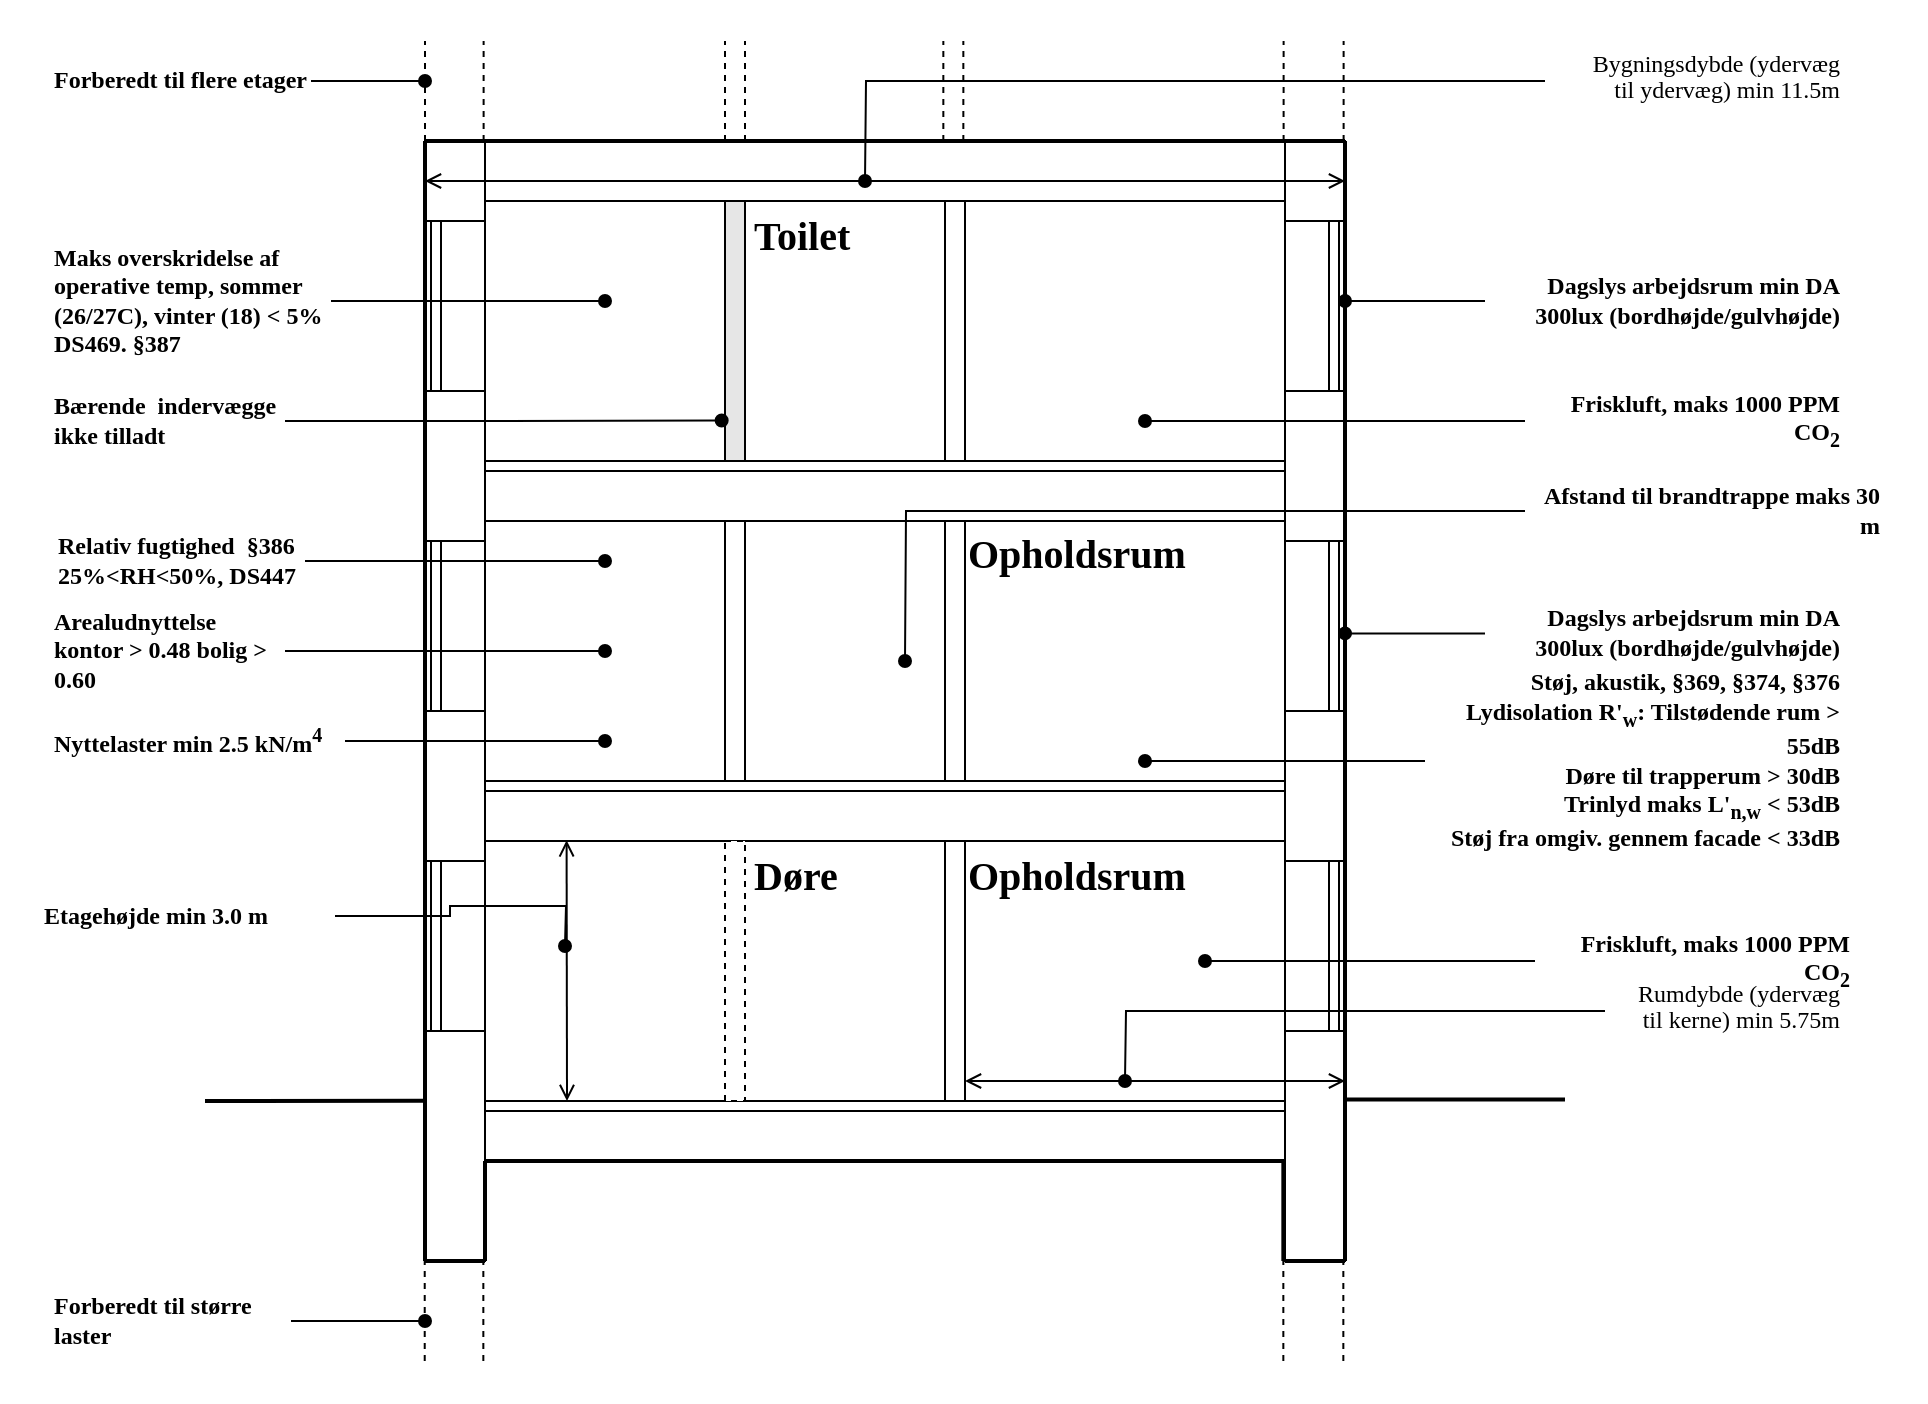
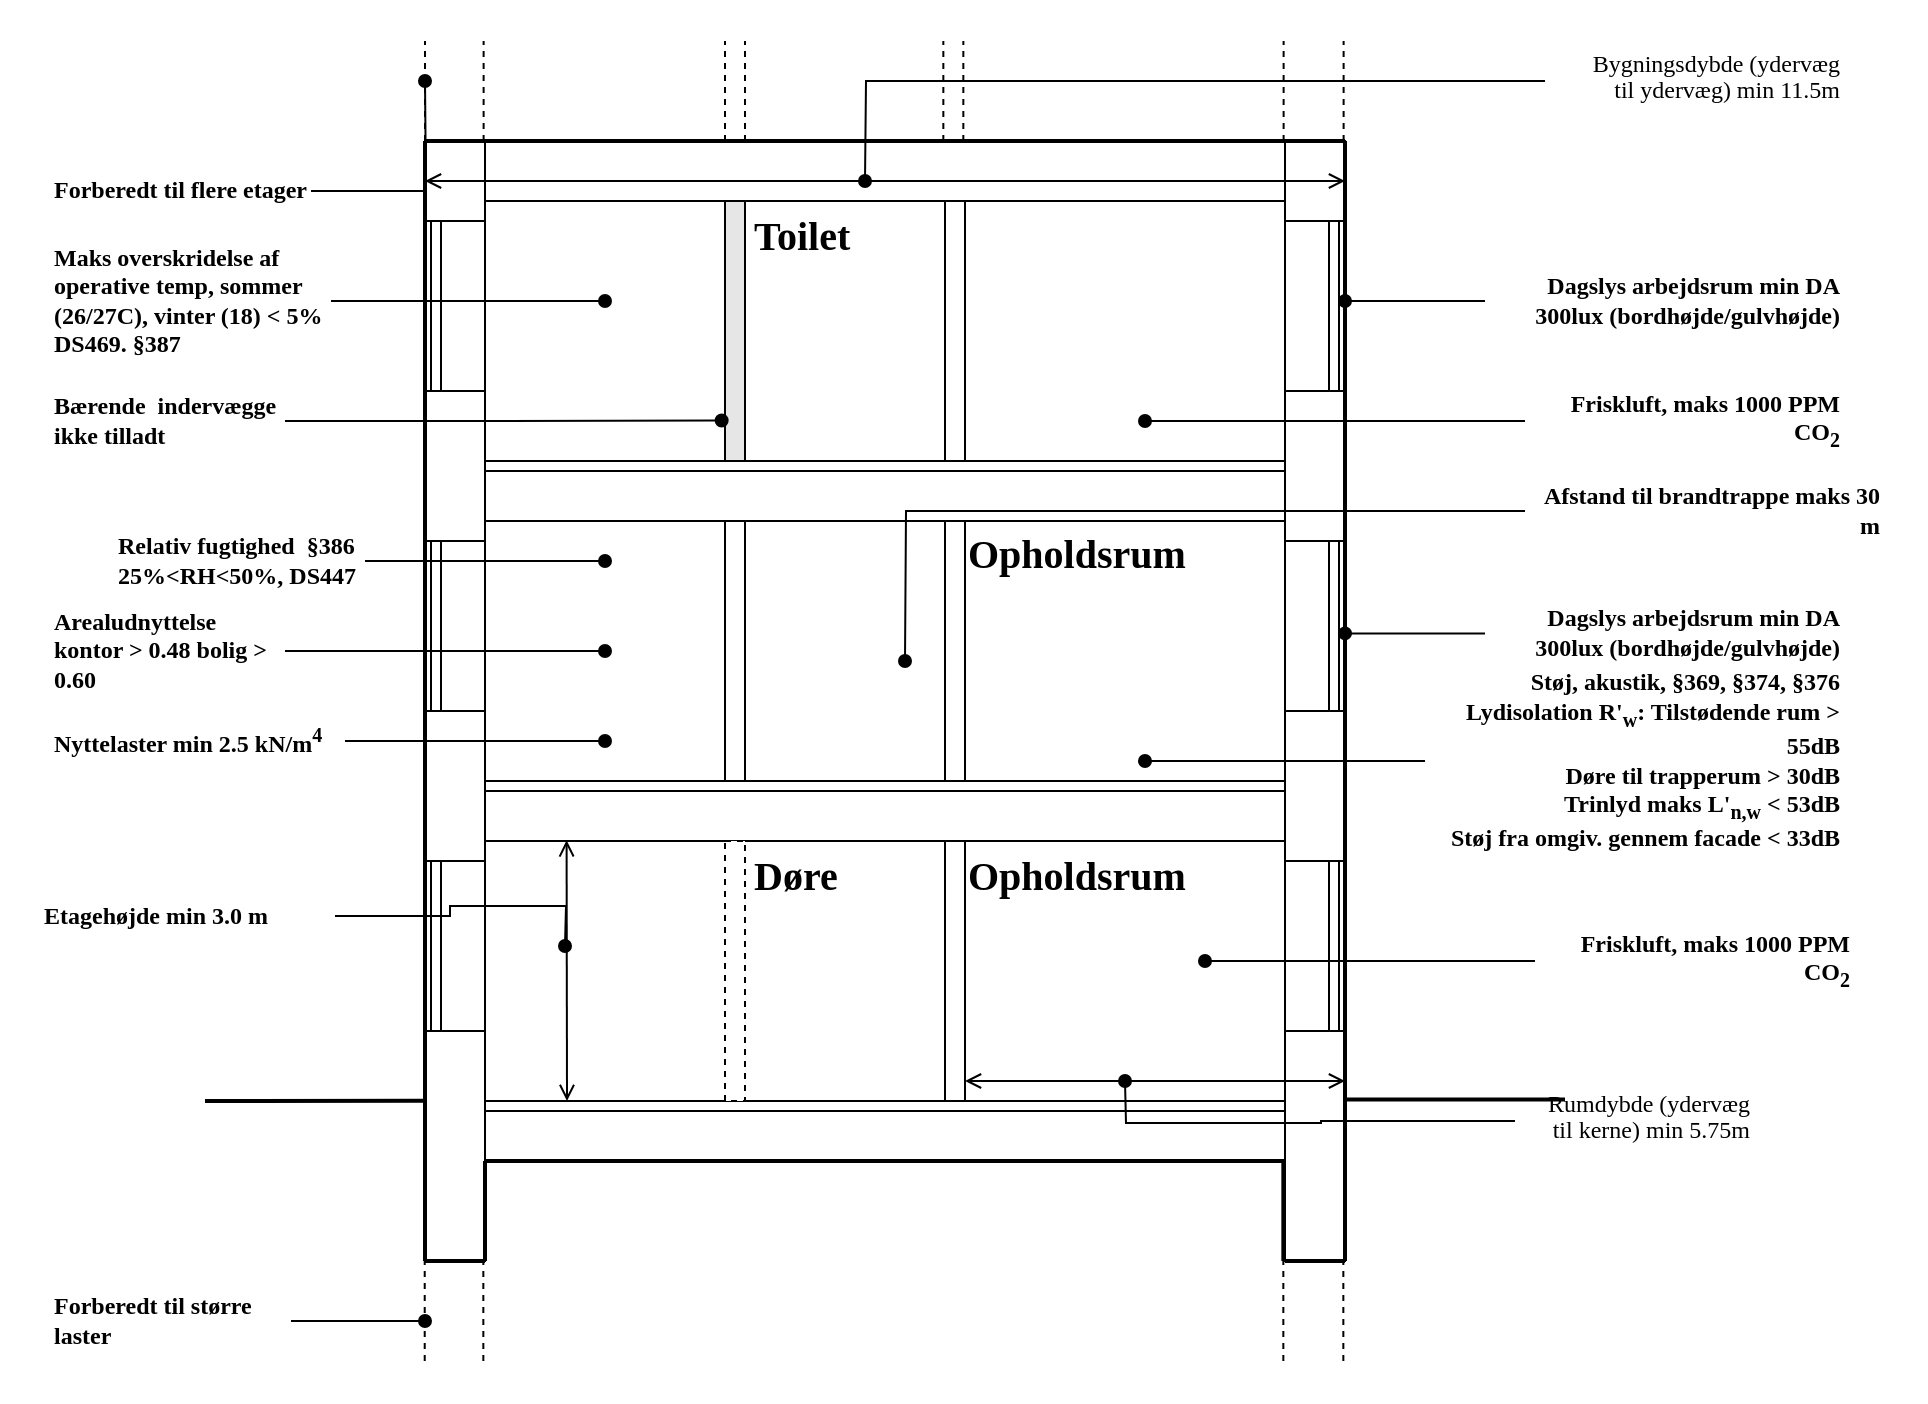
(181, 81) -> (181, 191)
(180, 561) -> (240, 561)
(1725, 1011) -> (1635, 1121)
